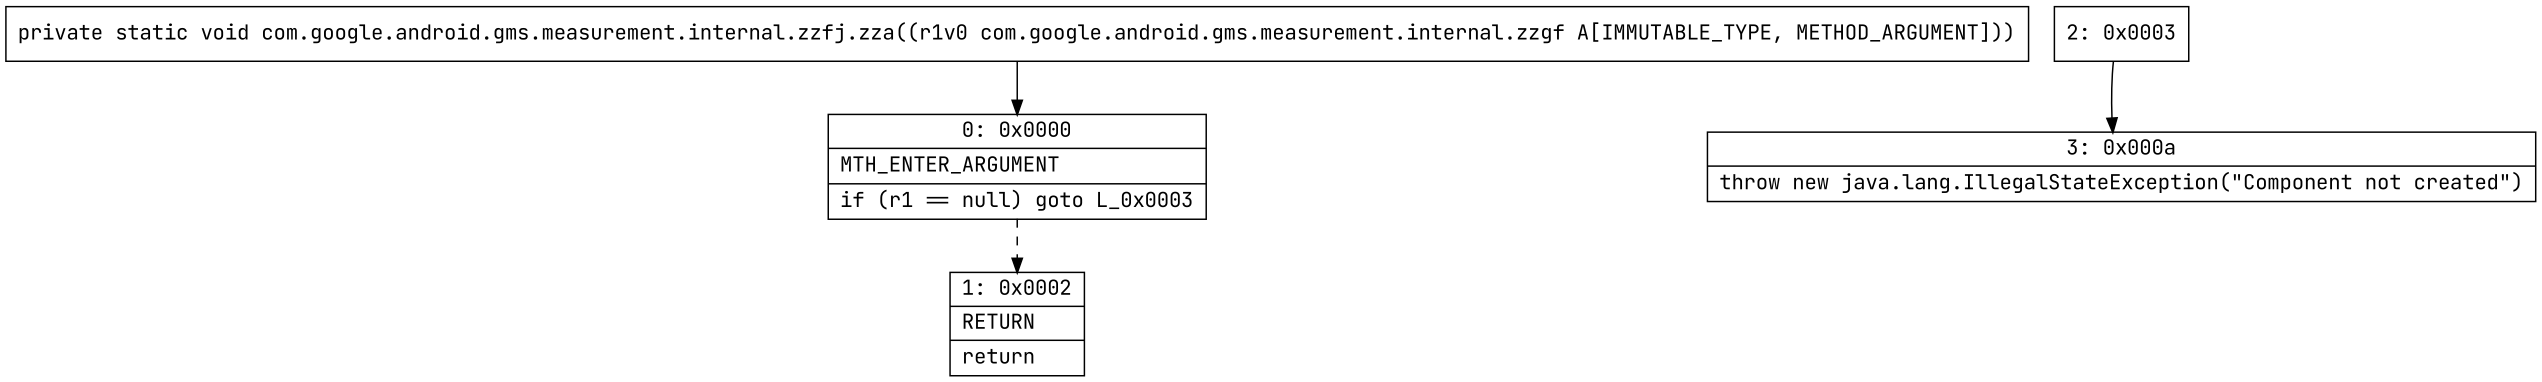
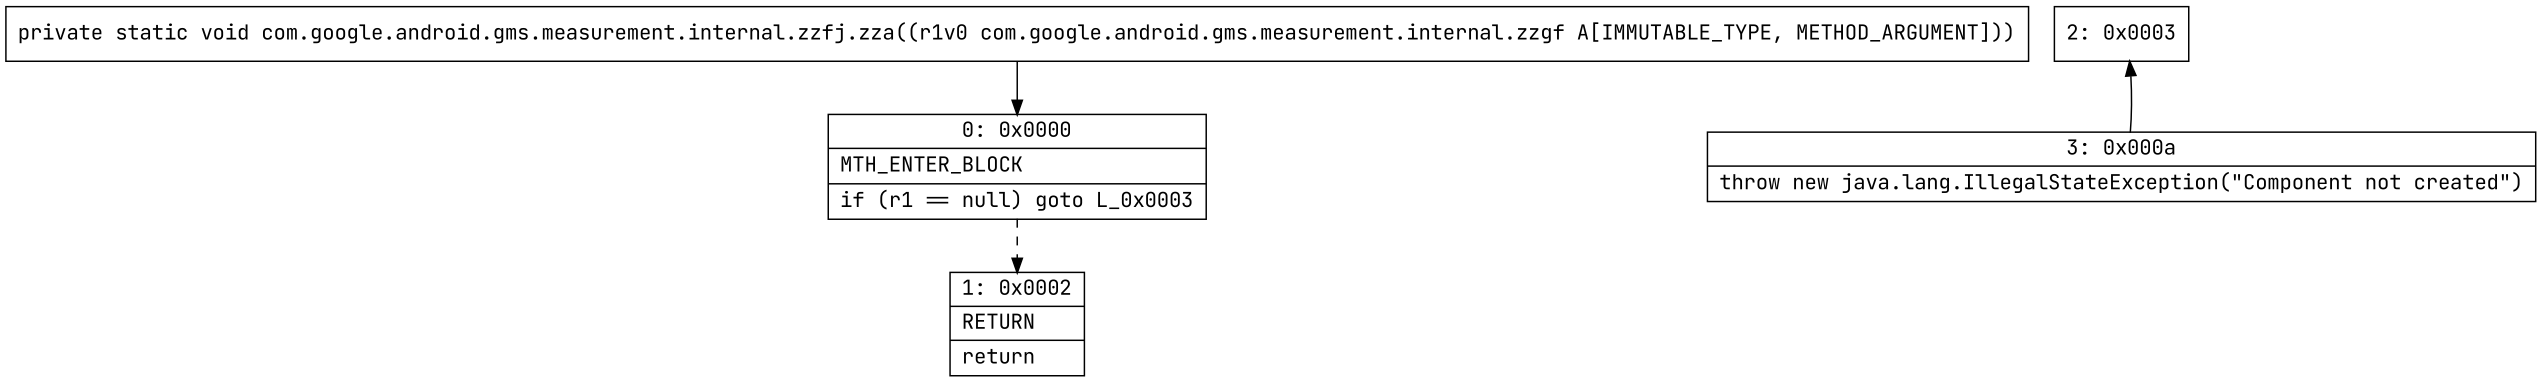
(2112, 90) -> (2132, 105)
(950, 165) -> (932, 165)
